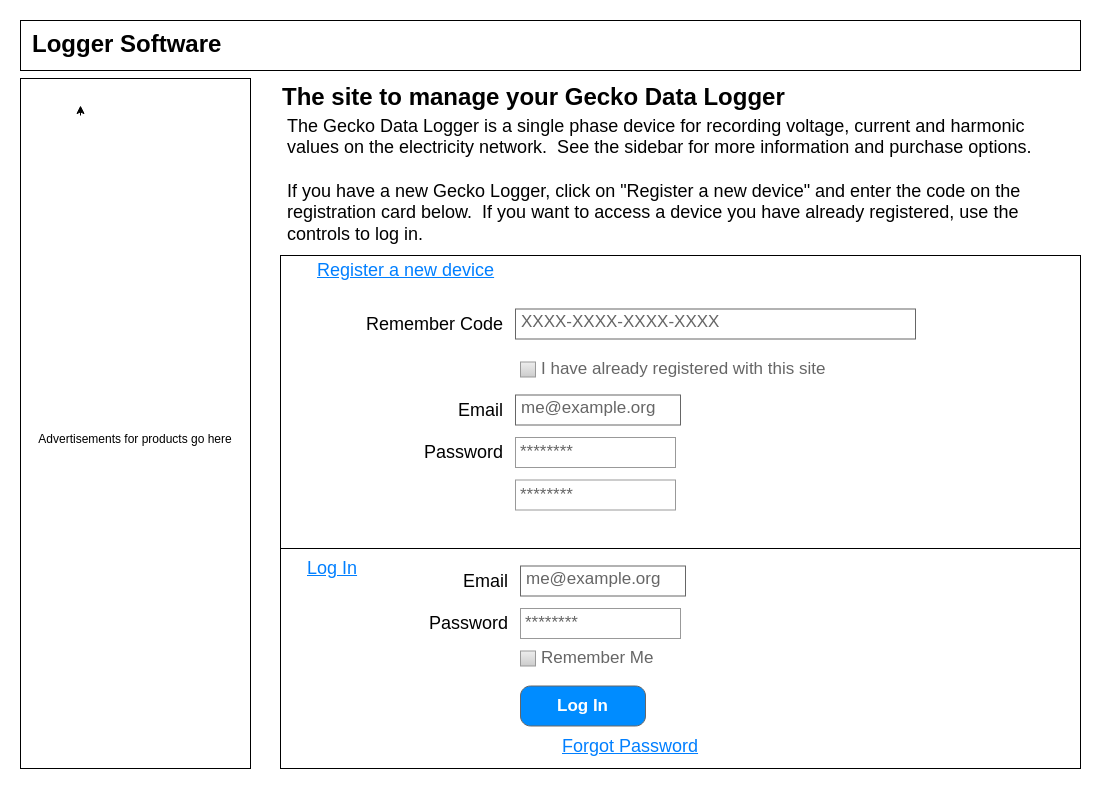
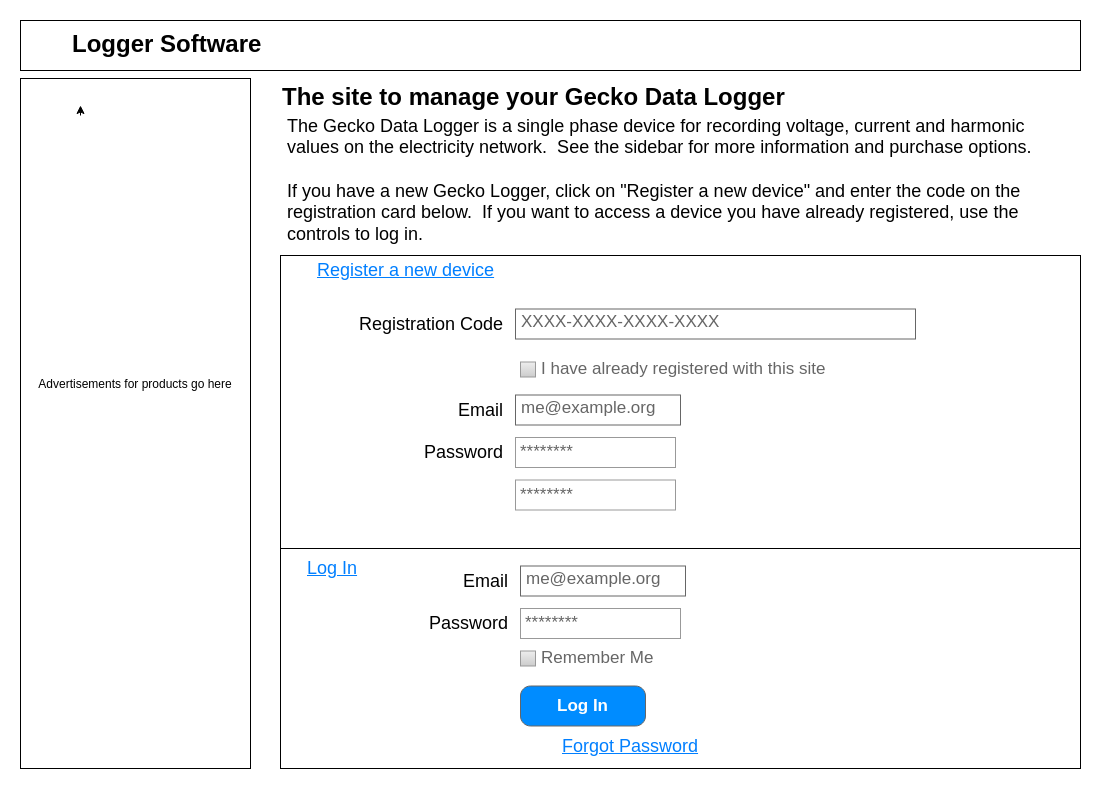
(246, 45) -> (286, 45)
(440, 325) -> (425, 325)
(136, 440) -> (136, 385)
